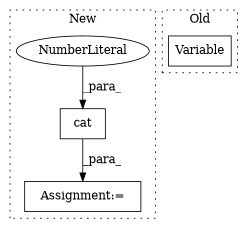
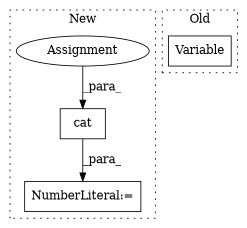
(83, 51) -> (83, 51)
(83, 196) -> (83, 196)
